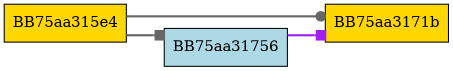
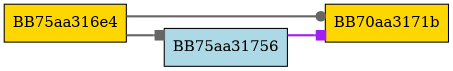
(65, 23) -> (65, 23)
(387, 23) -> (387, 23)
